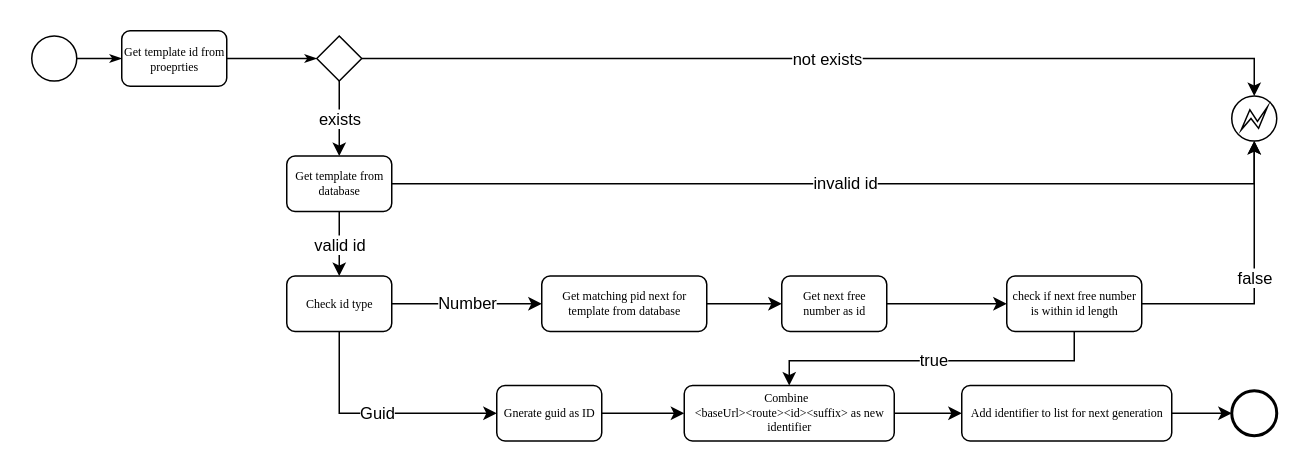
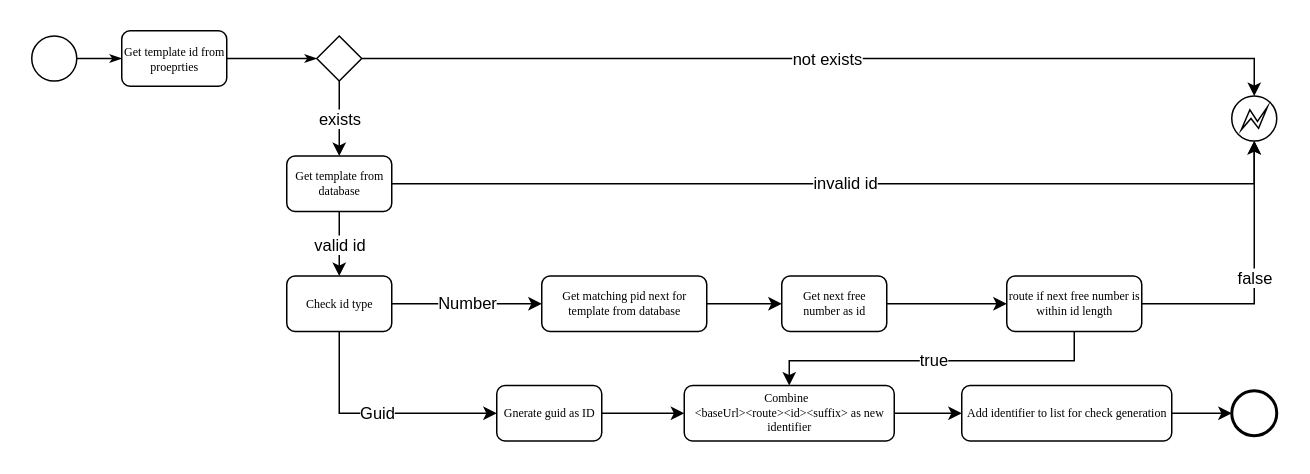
(1075, 304) -> (1075, 304)
(1067, 413) -> (1067, 413)
